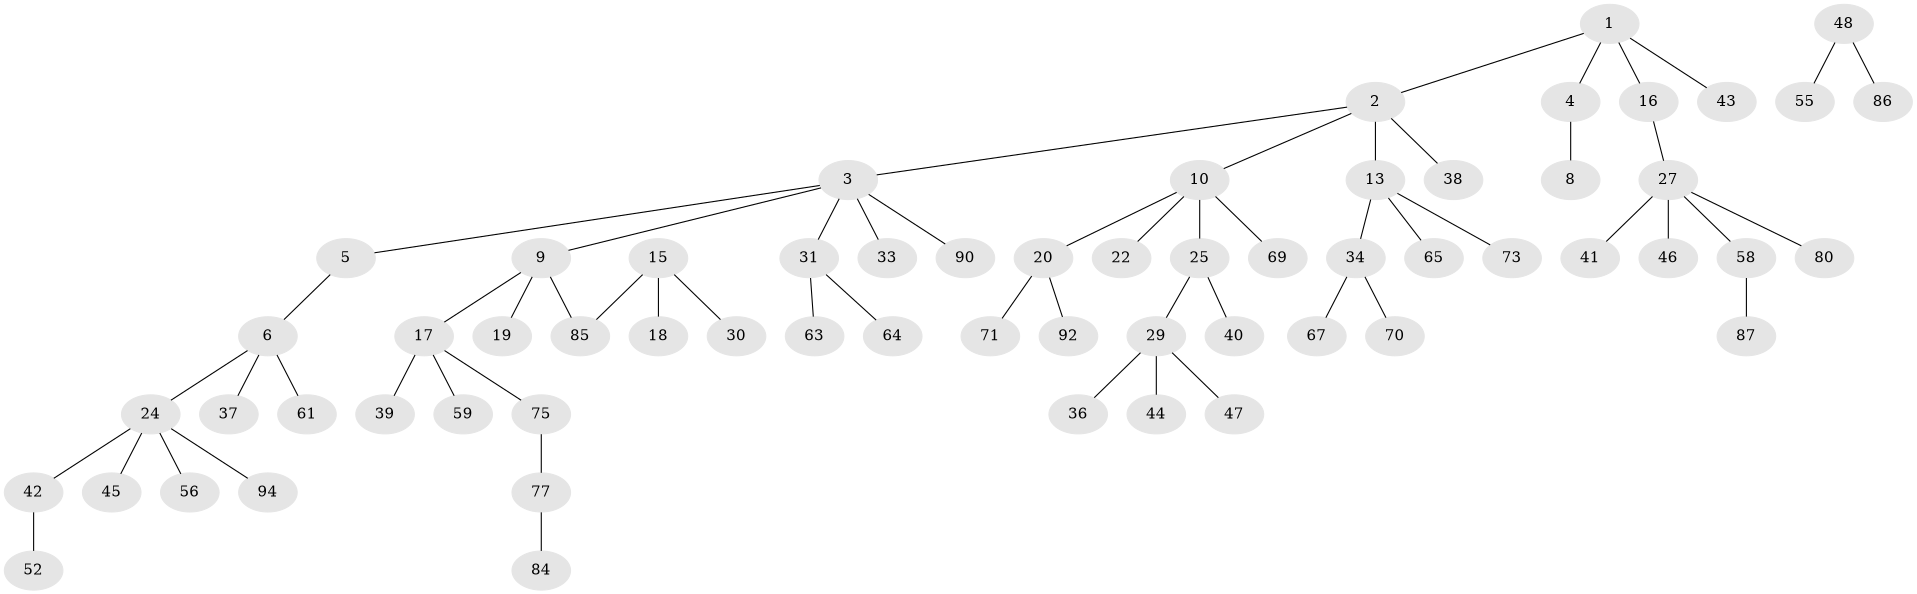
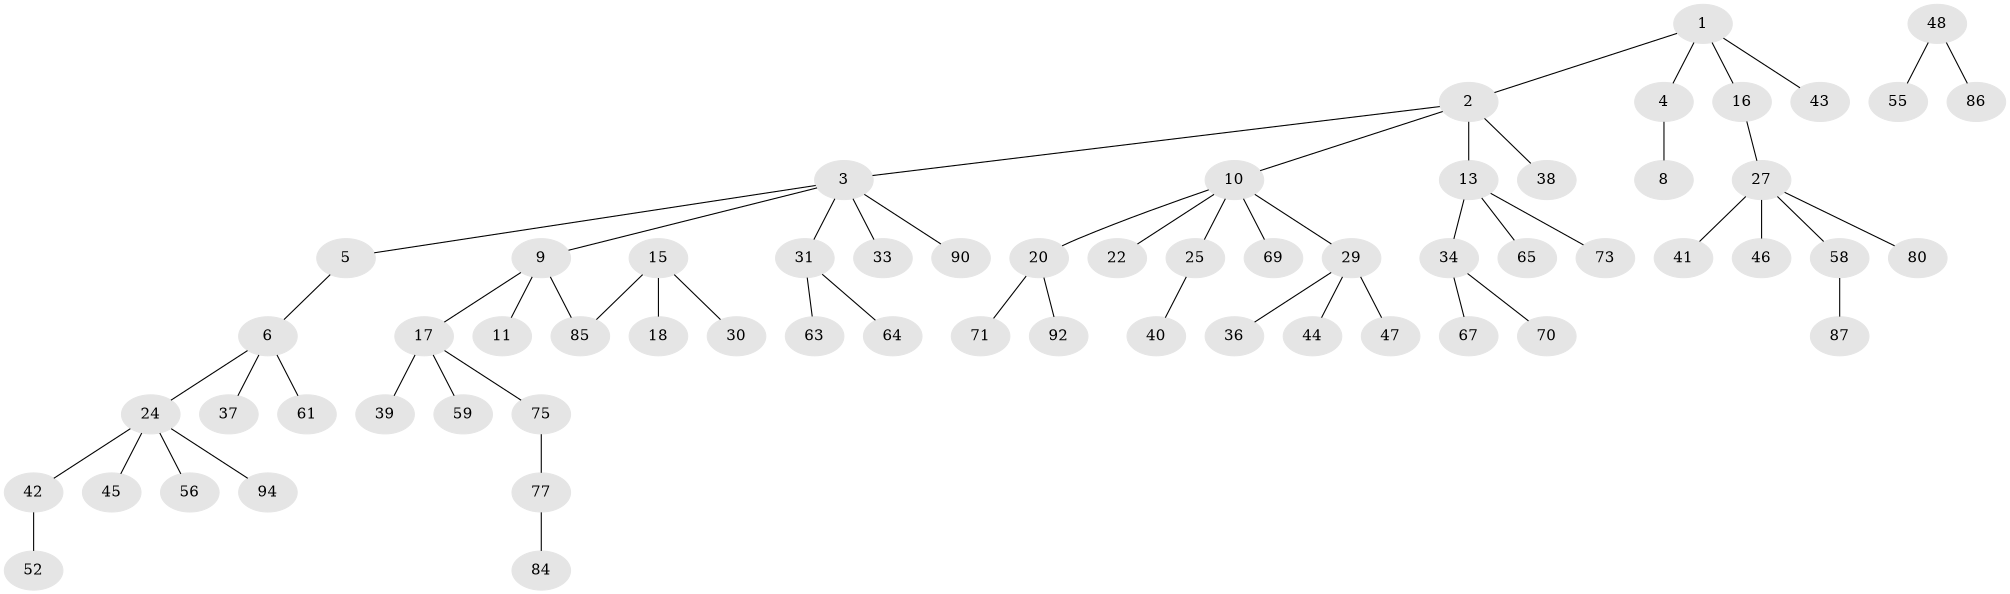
(1178, 297) -> (1293, 219)
(502, 336) -> (502, 336)
